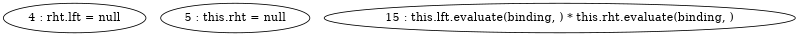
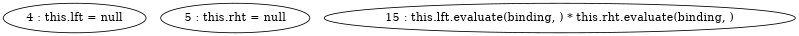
(75, 18) -> (75, 18)
